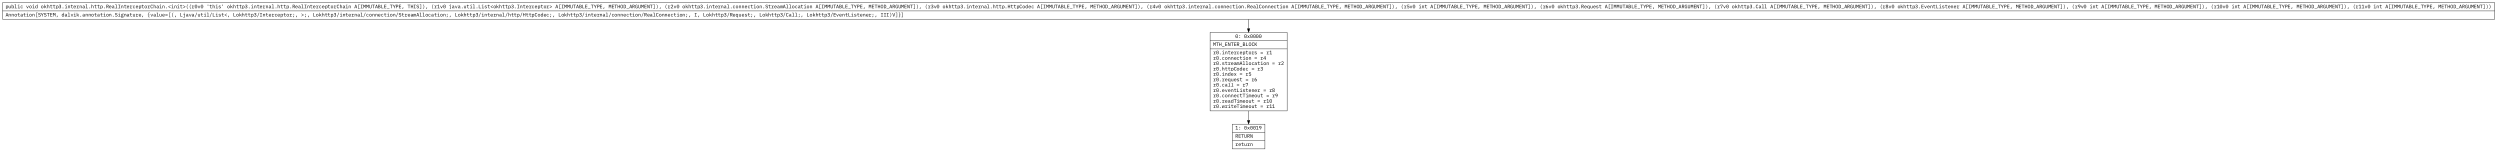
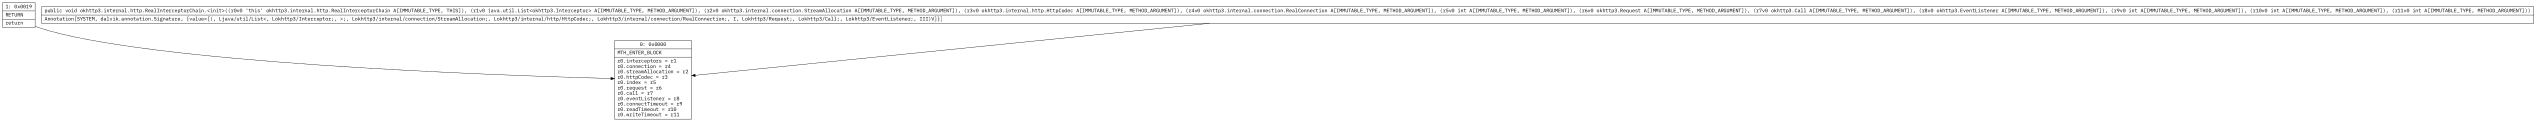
(1249, 116) -> (322, 65)
